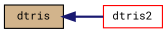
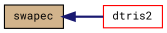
(34, 17) -> (34, 17)
